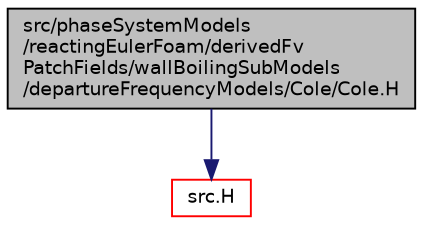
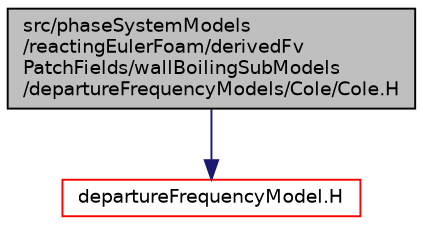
(211, 198) -> (211, 198)
